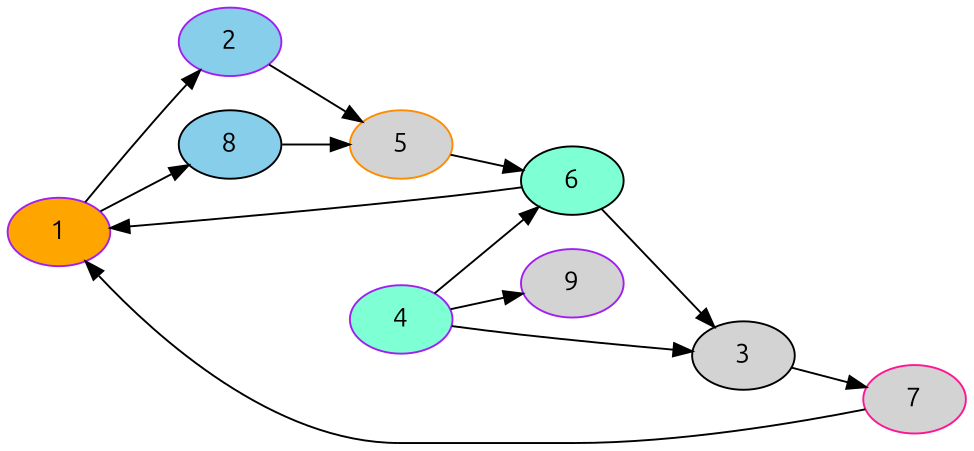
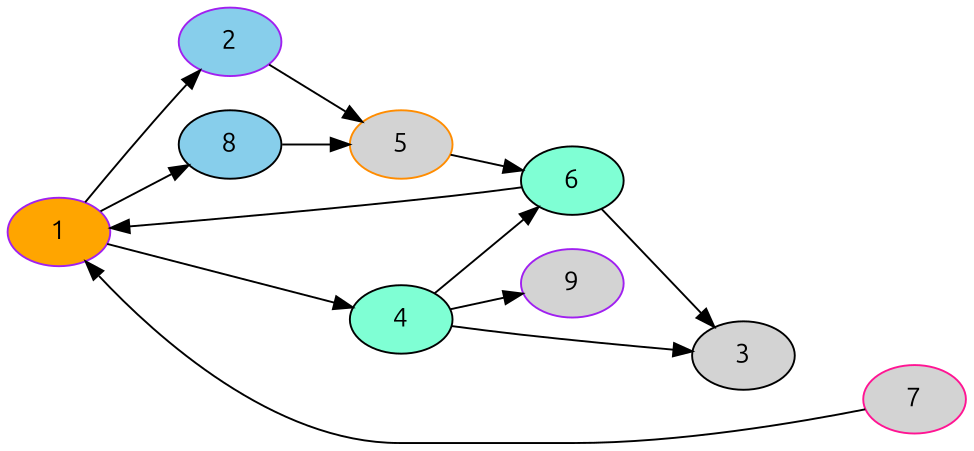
none -> (221, 273)
(401, 319) -> (401, 319)
(820, 375) -> none
